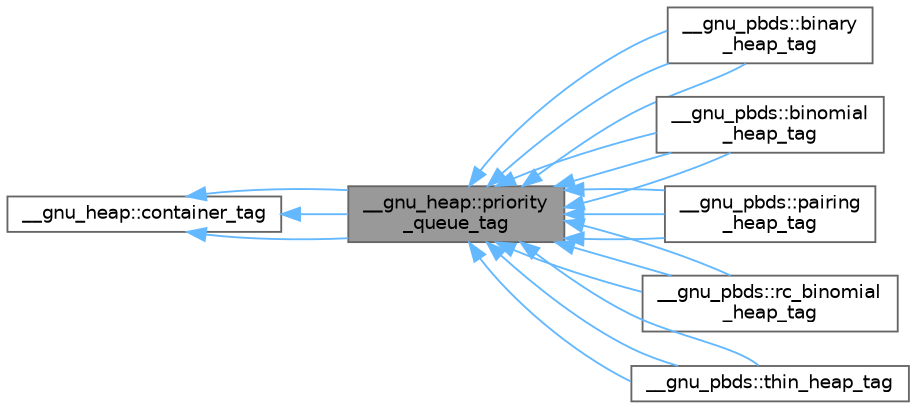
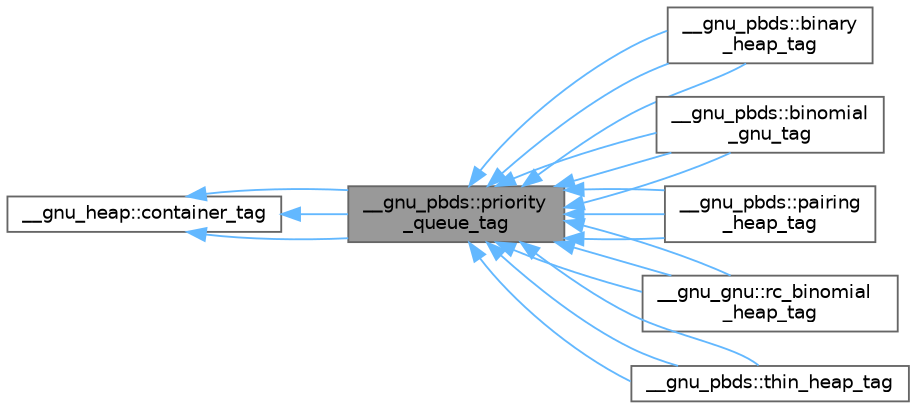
(770, 125) -> (770, 125)
(456, 214) -> (456, 214)
(770, 304) -> (770, 304)
